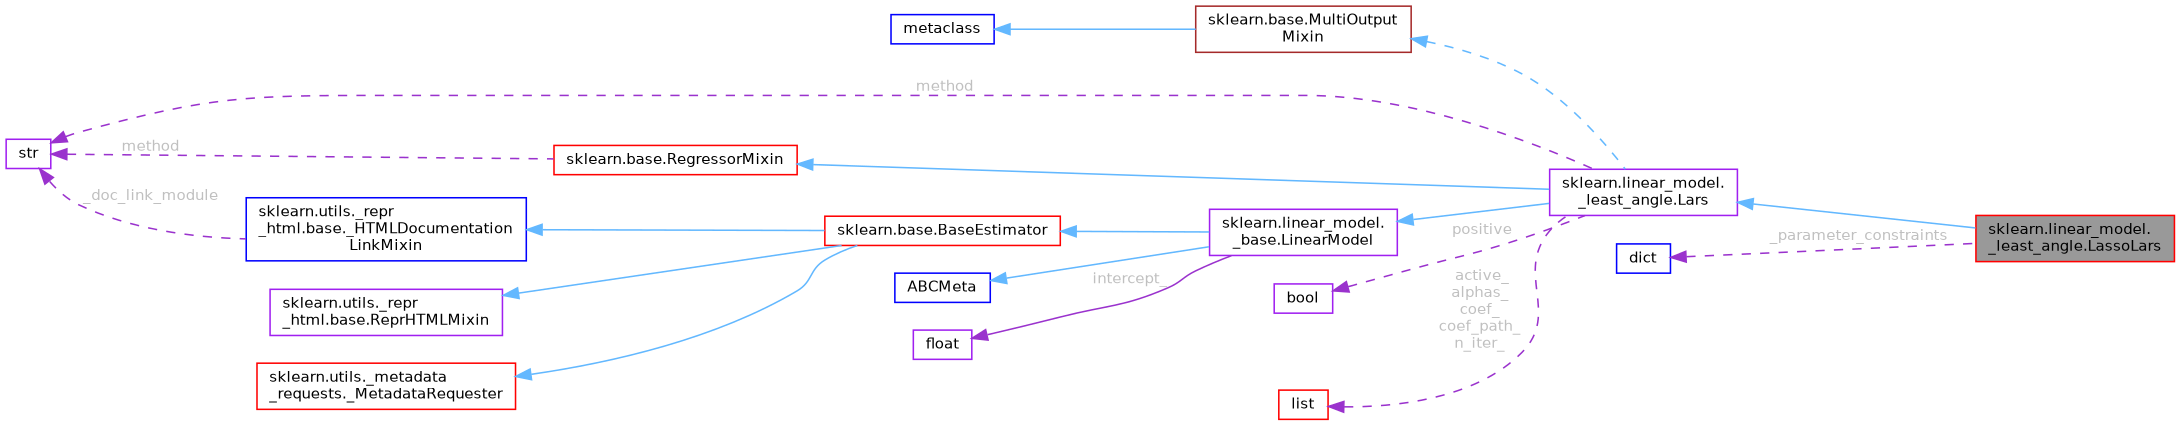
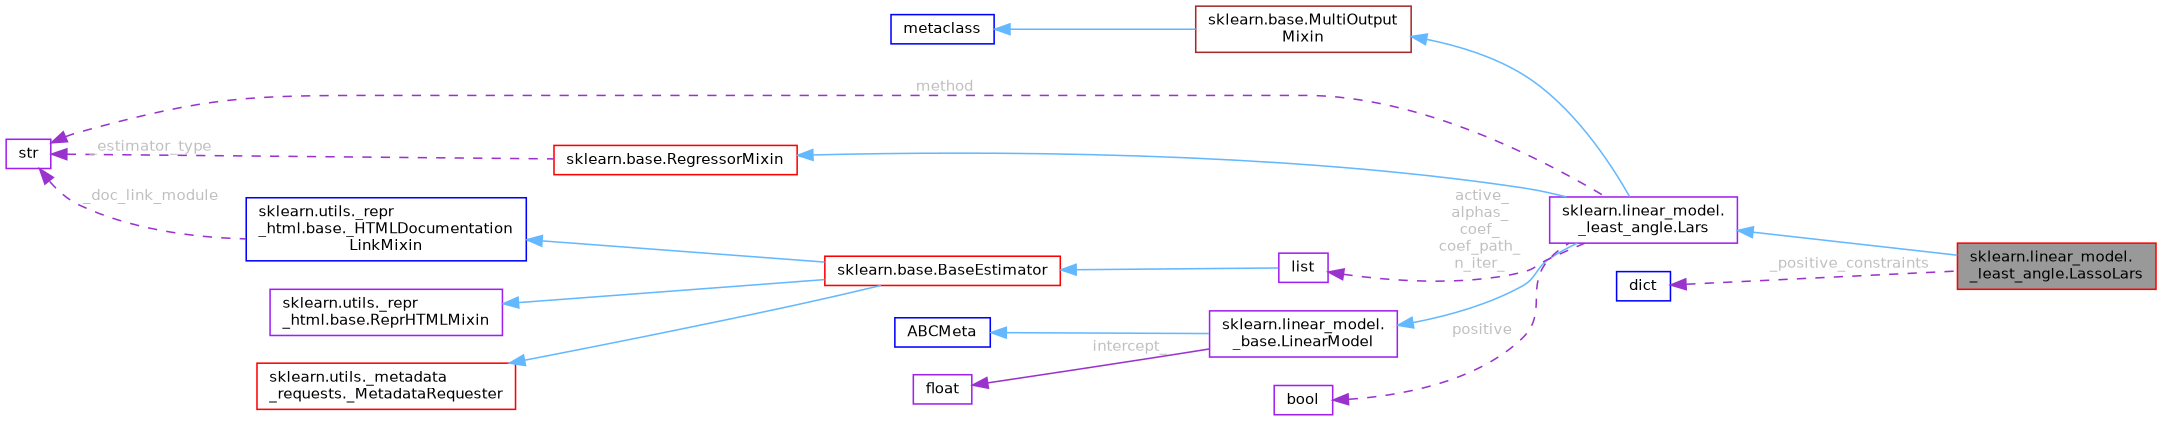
(1539, 84) -> (1547, 93)
(149, 147) -> (149, 147)
(1143, 232) -> (1177, 269)
(1857, 236) -> (1847, 264)
(1303, 405) -> (1303, 268)
